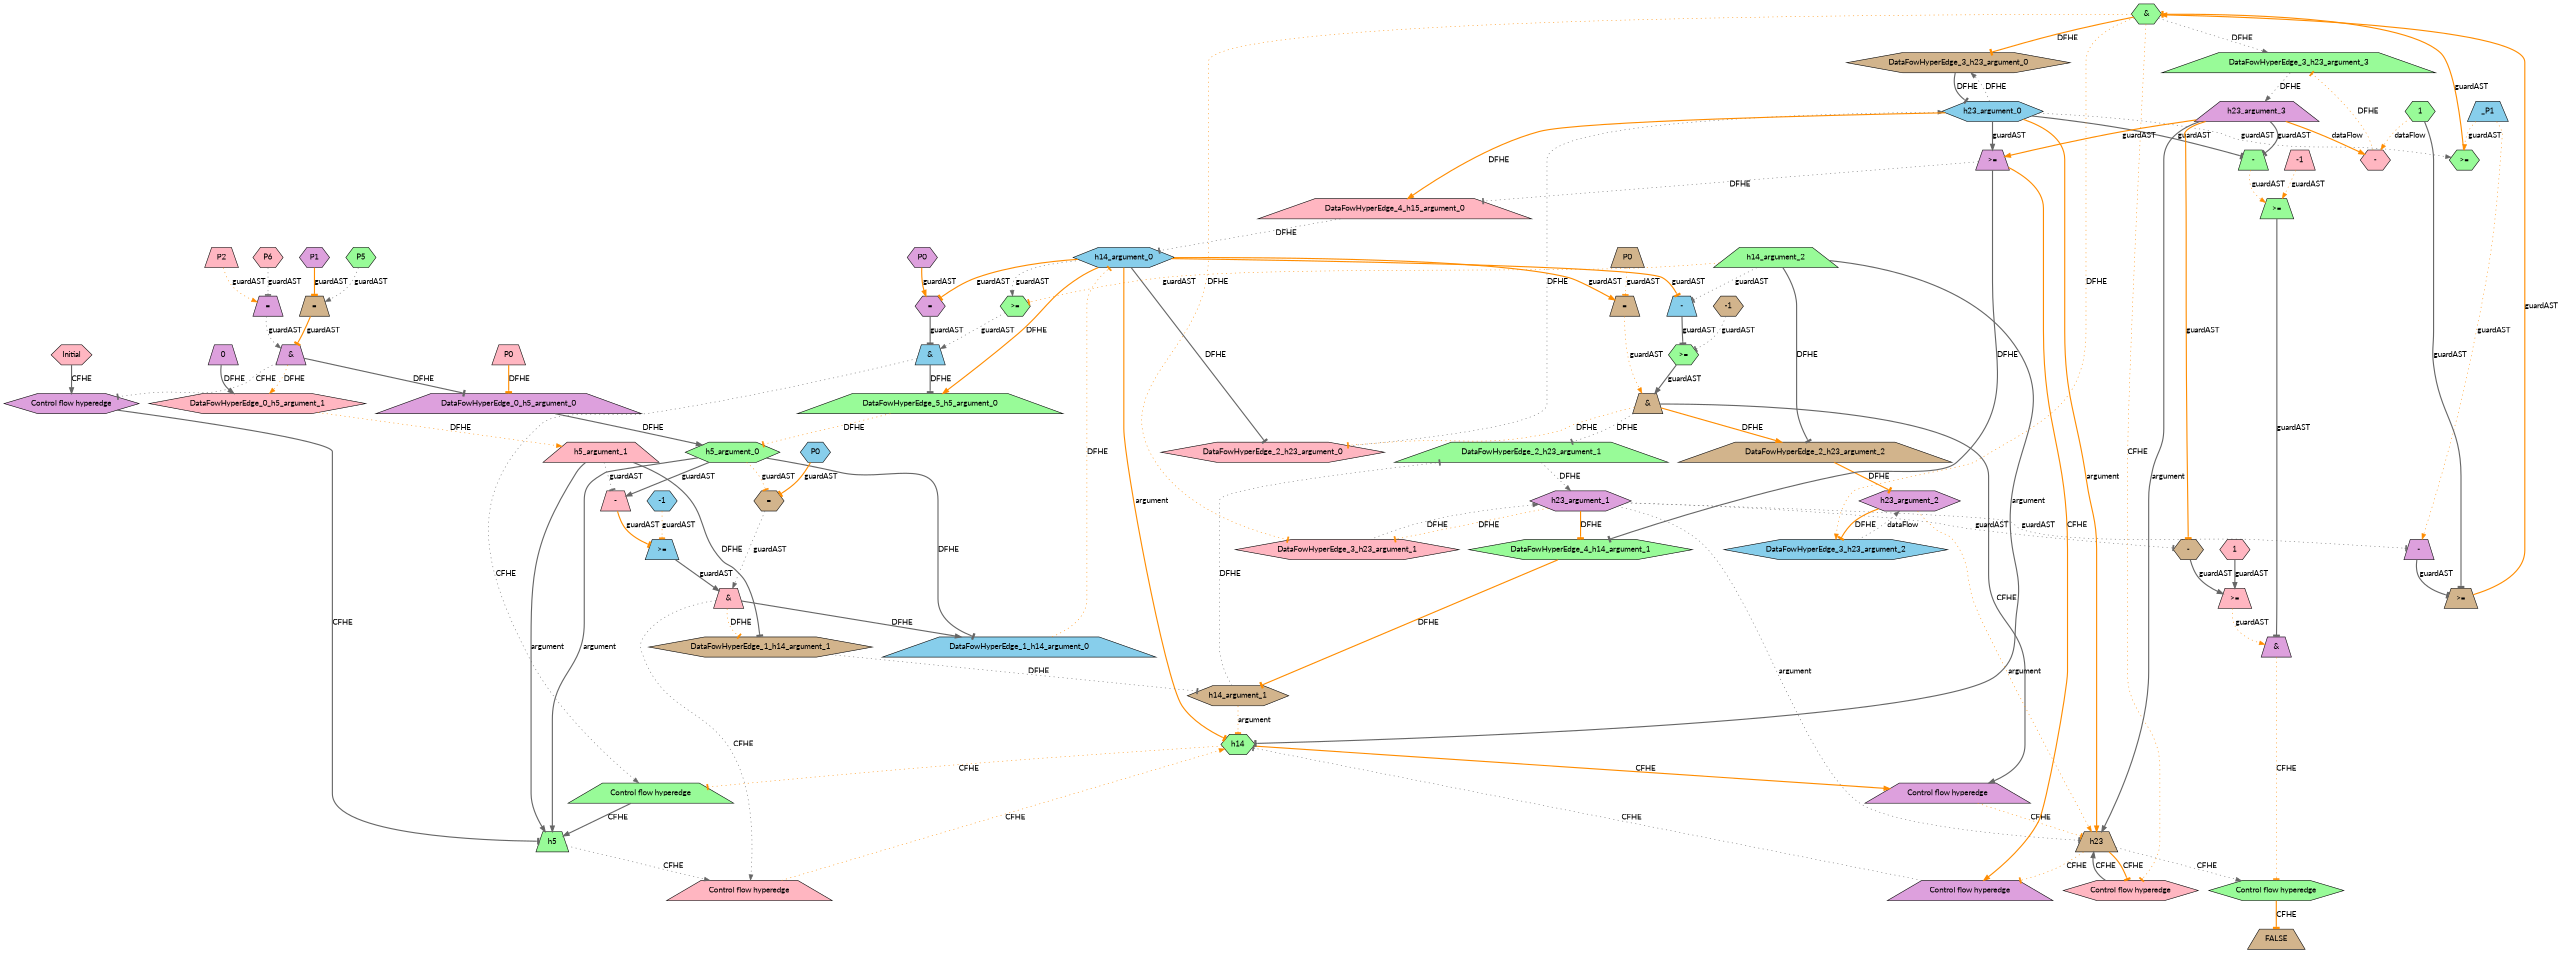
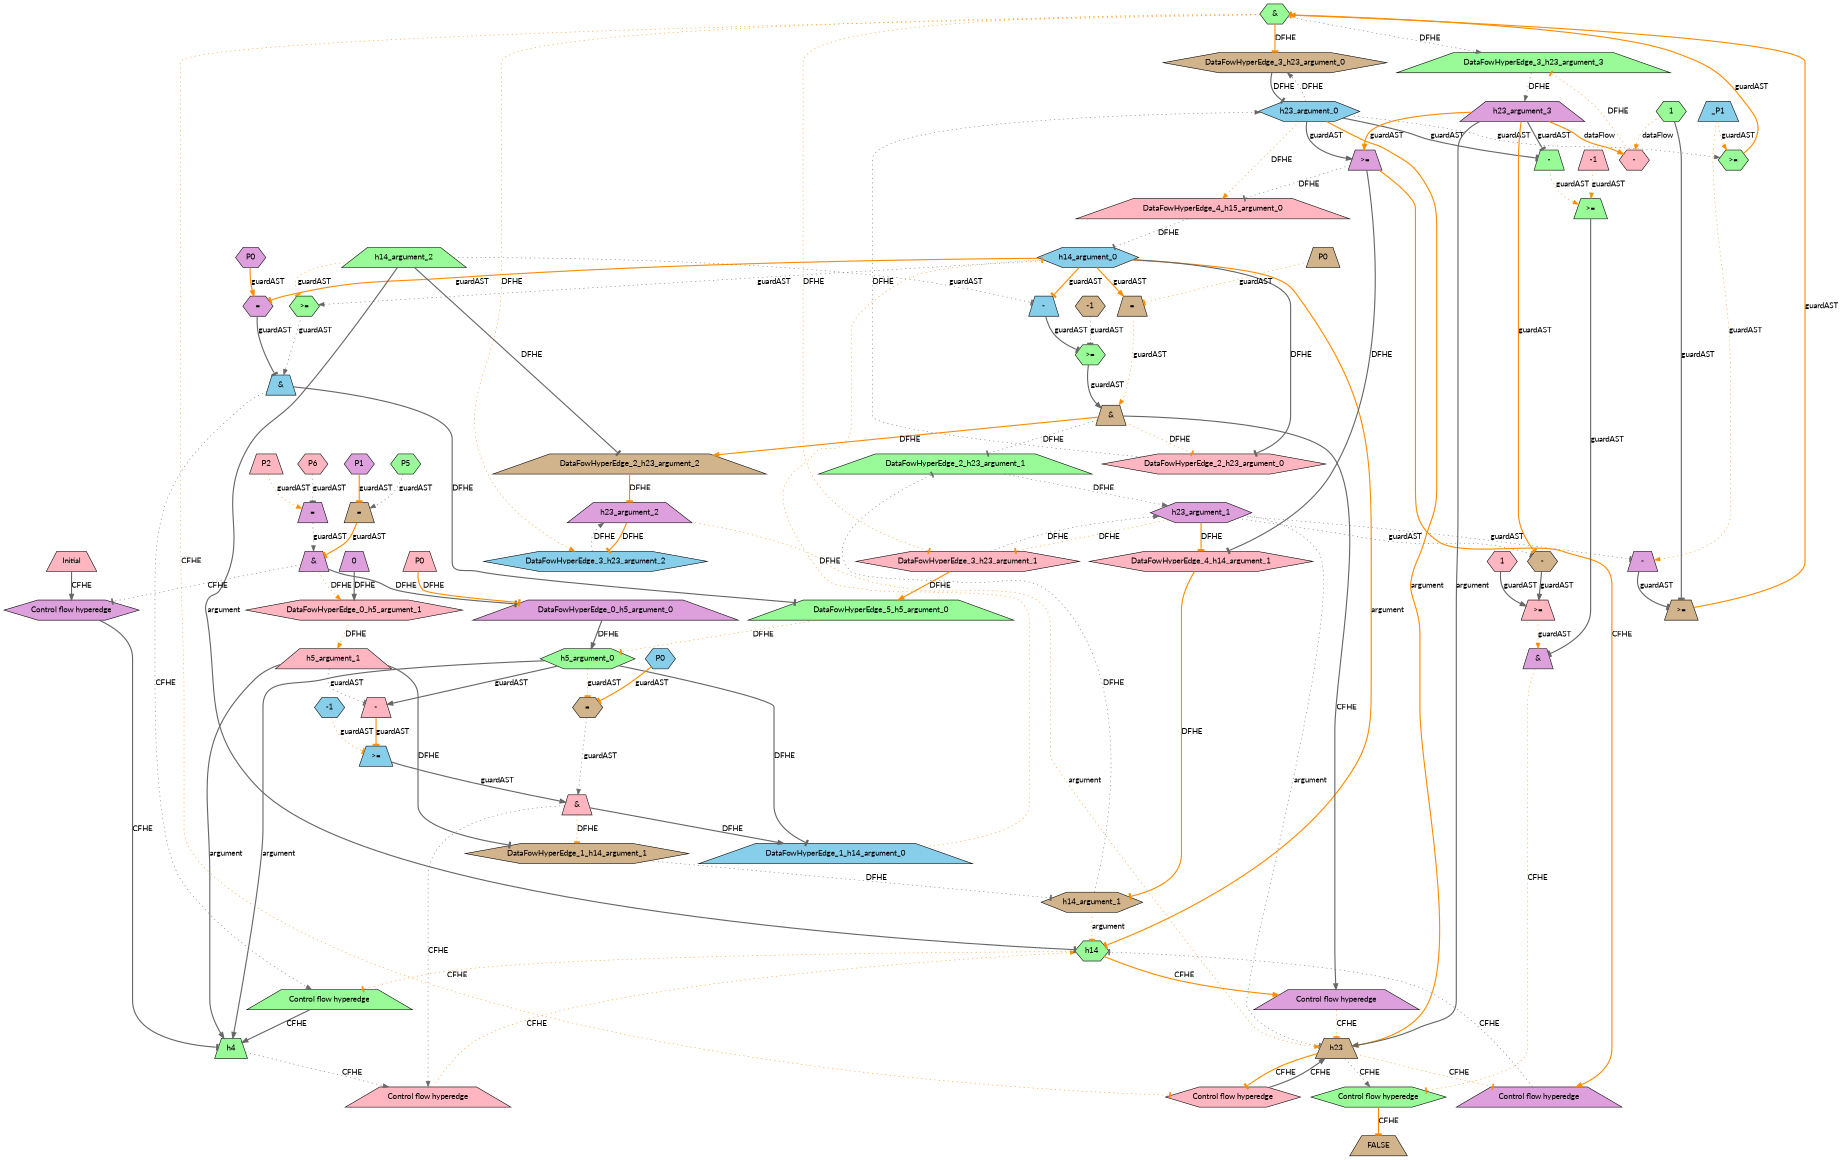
(1671, 121) -> (1263, 158)
(1023, 329) -> (927, 584)
(72, 355) -> (72, 561)
(1910, 501) -> (630, 513)
(1903, 525) -> (604, 537)
(1581, 550) -> (1201, 561)
(552, 842) -> (231, 1048)
